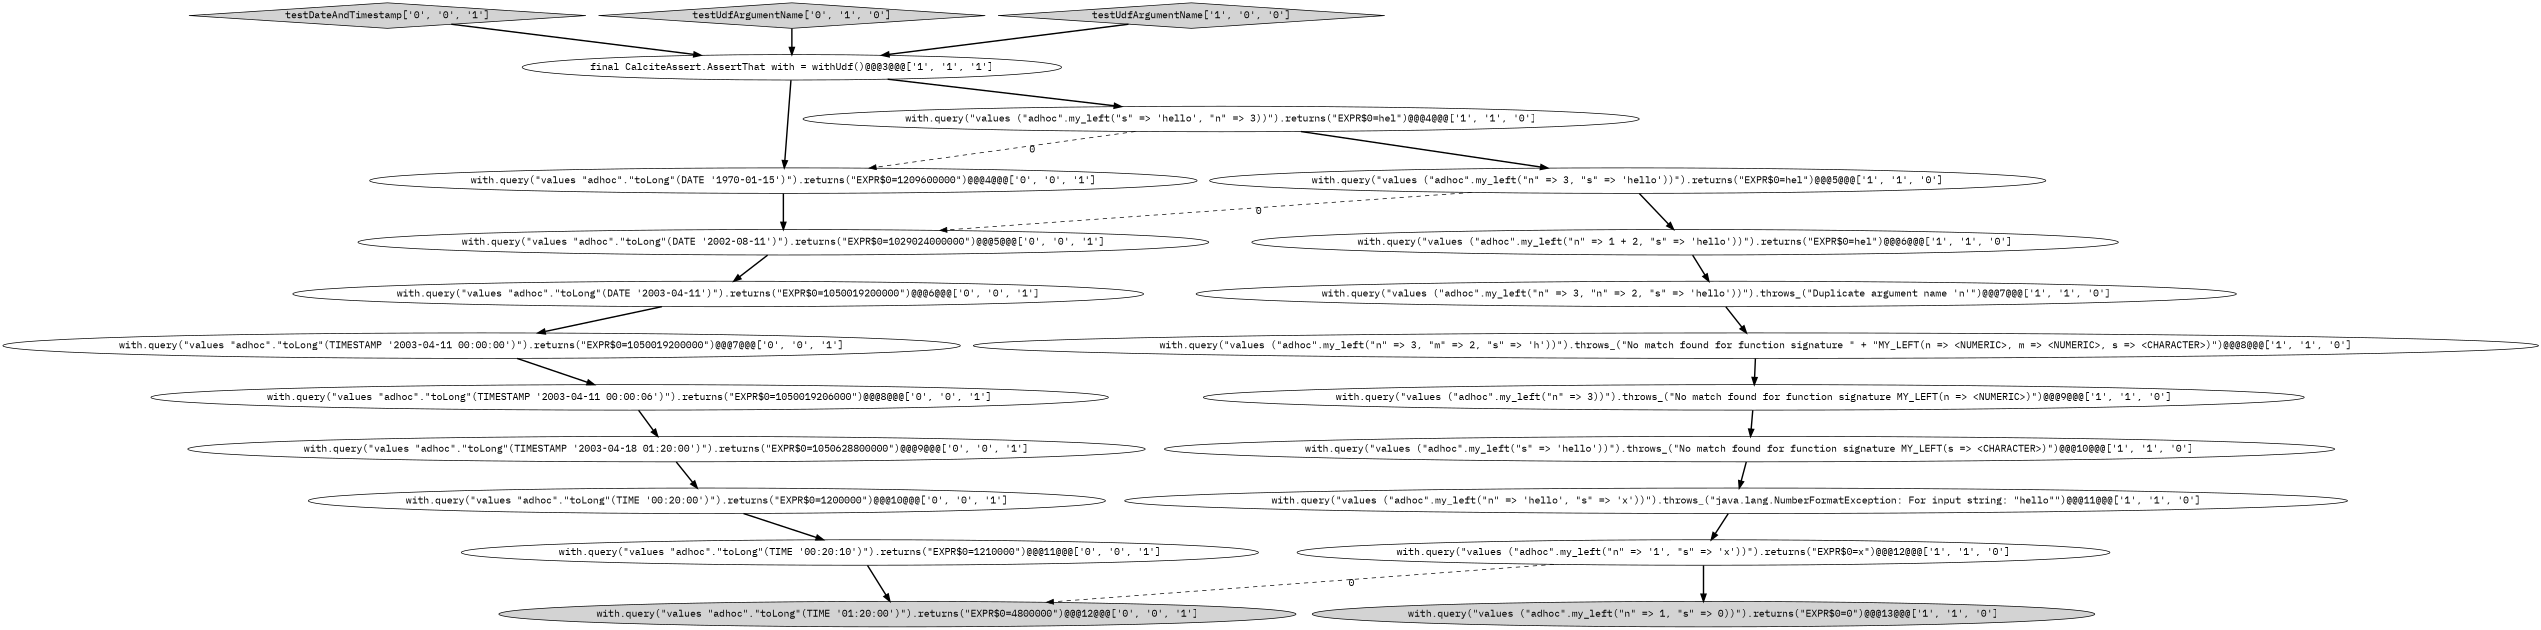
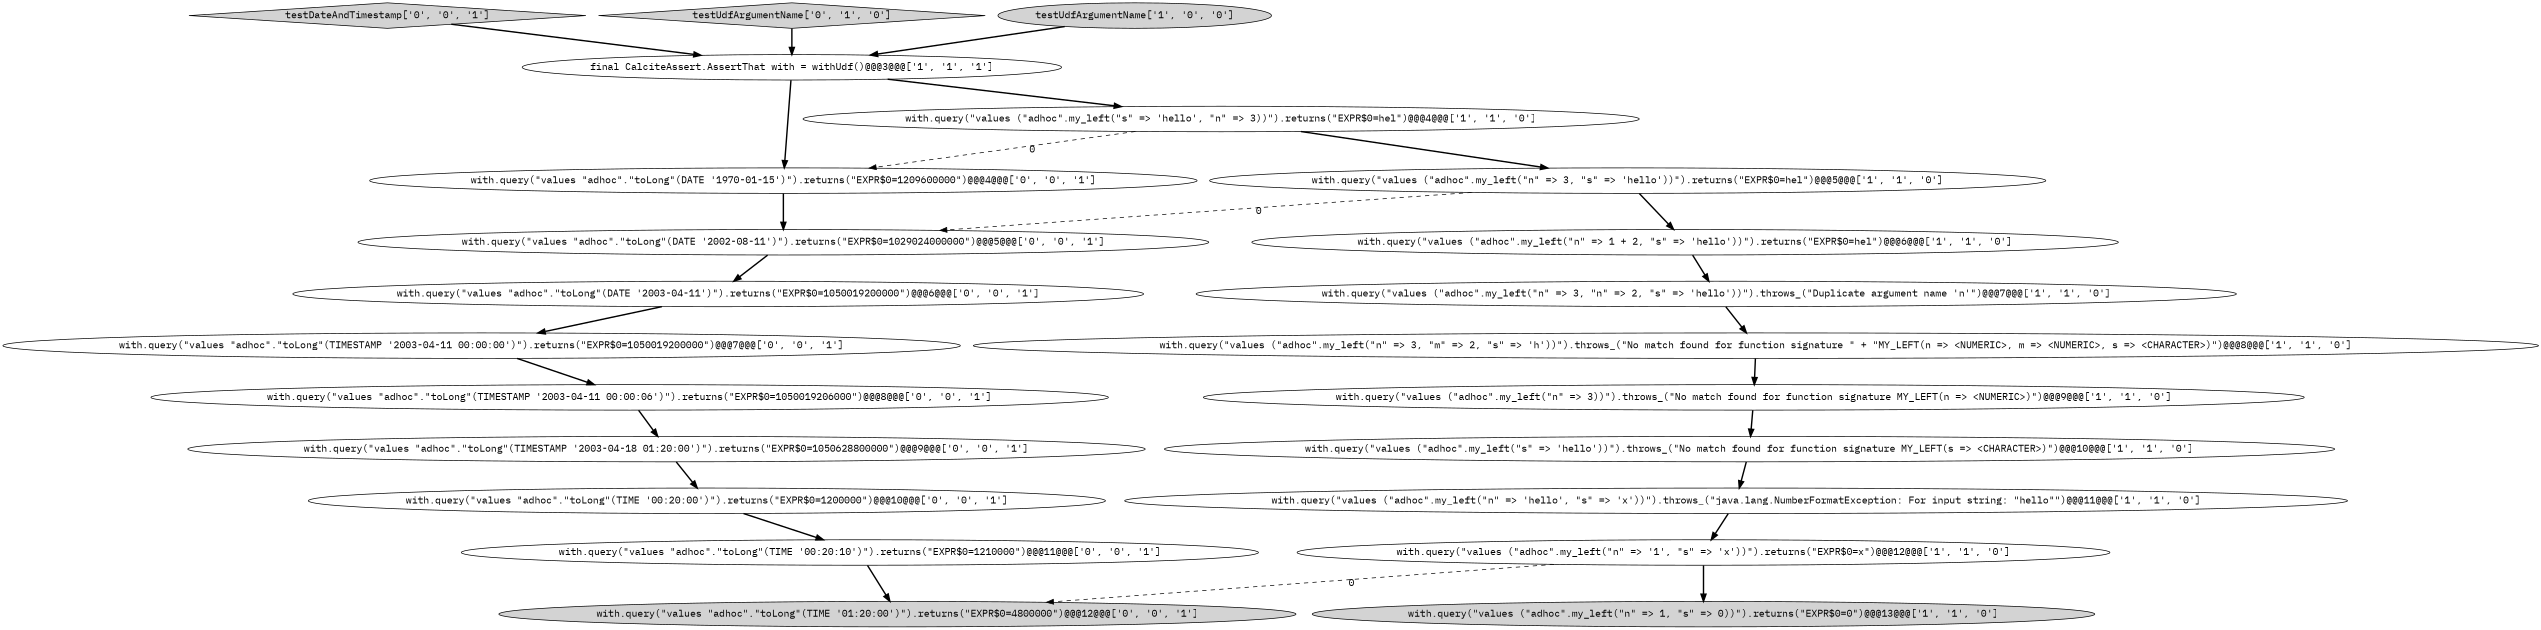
(1191, 16) -> (1135, 16)
